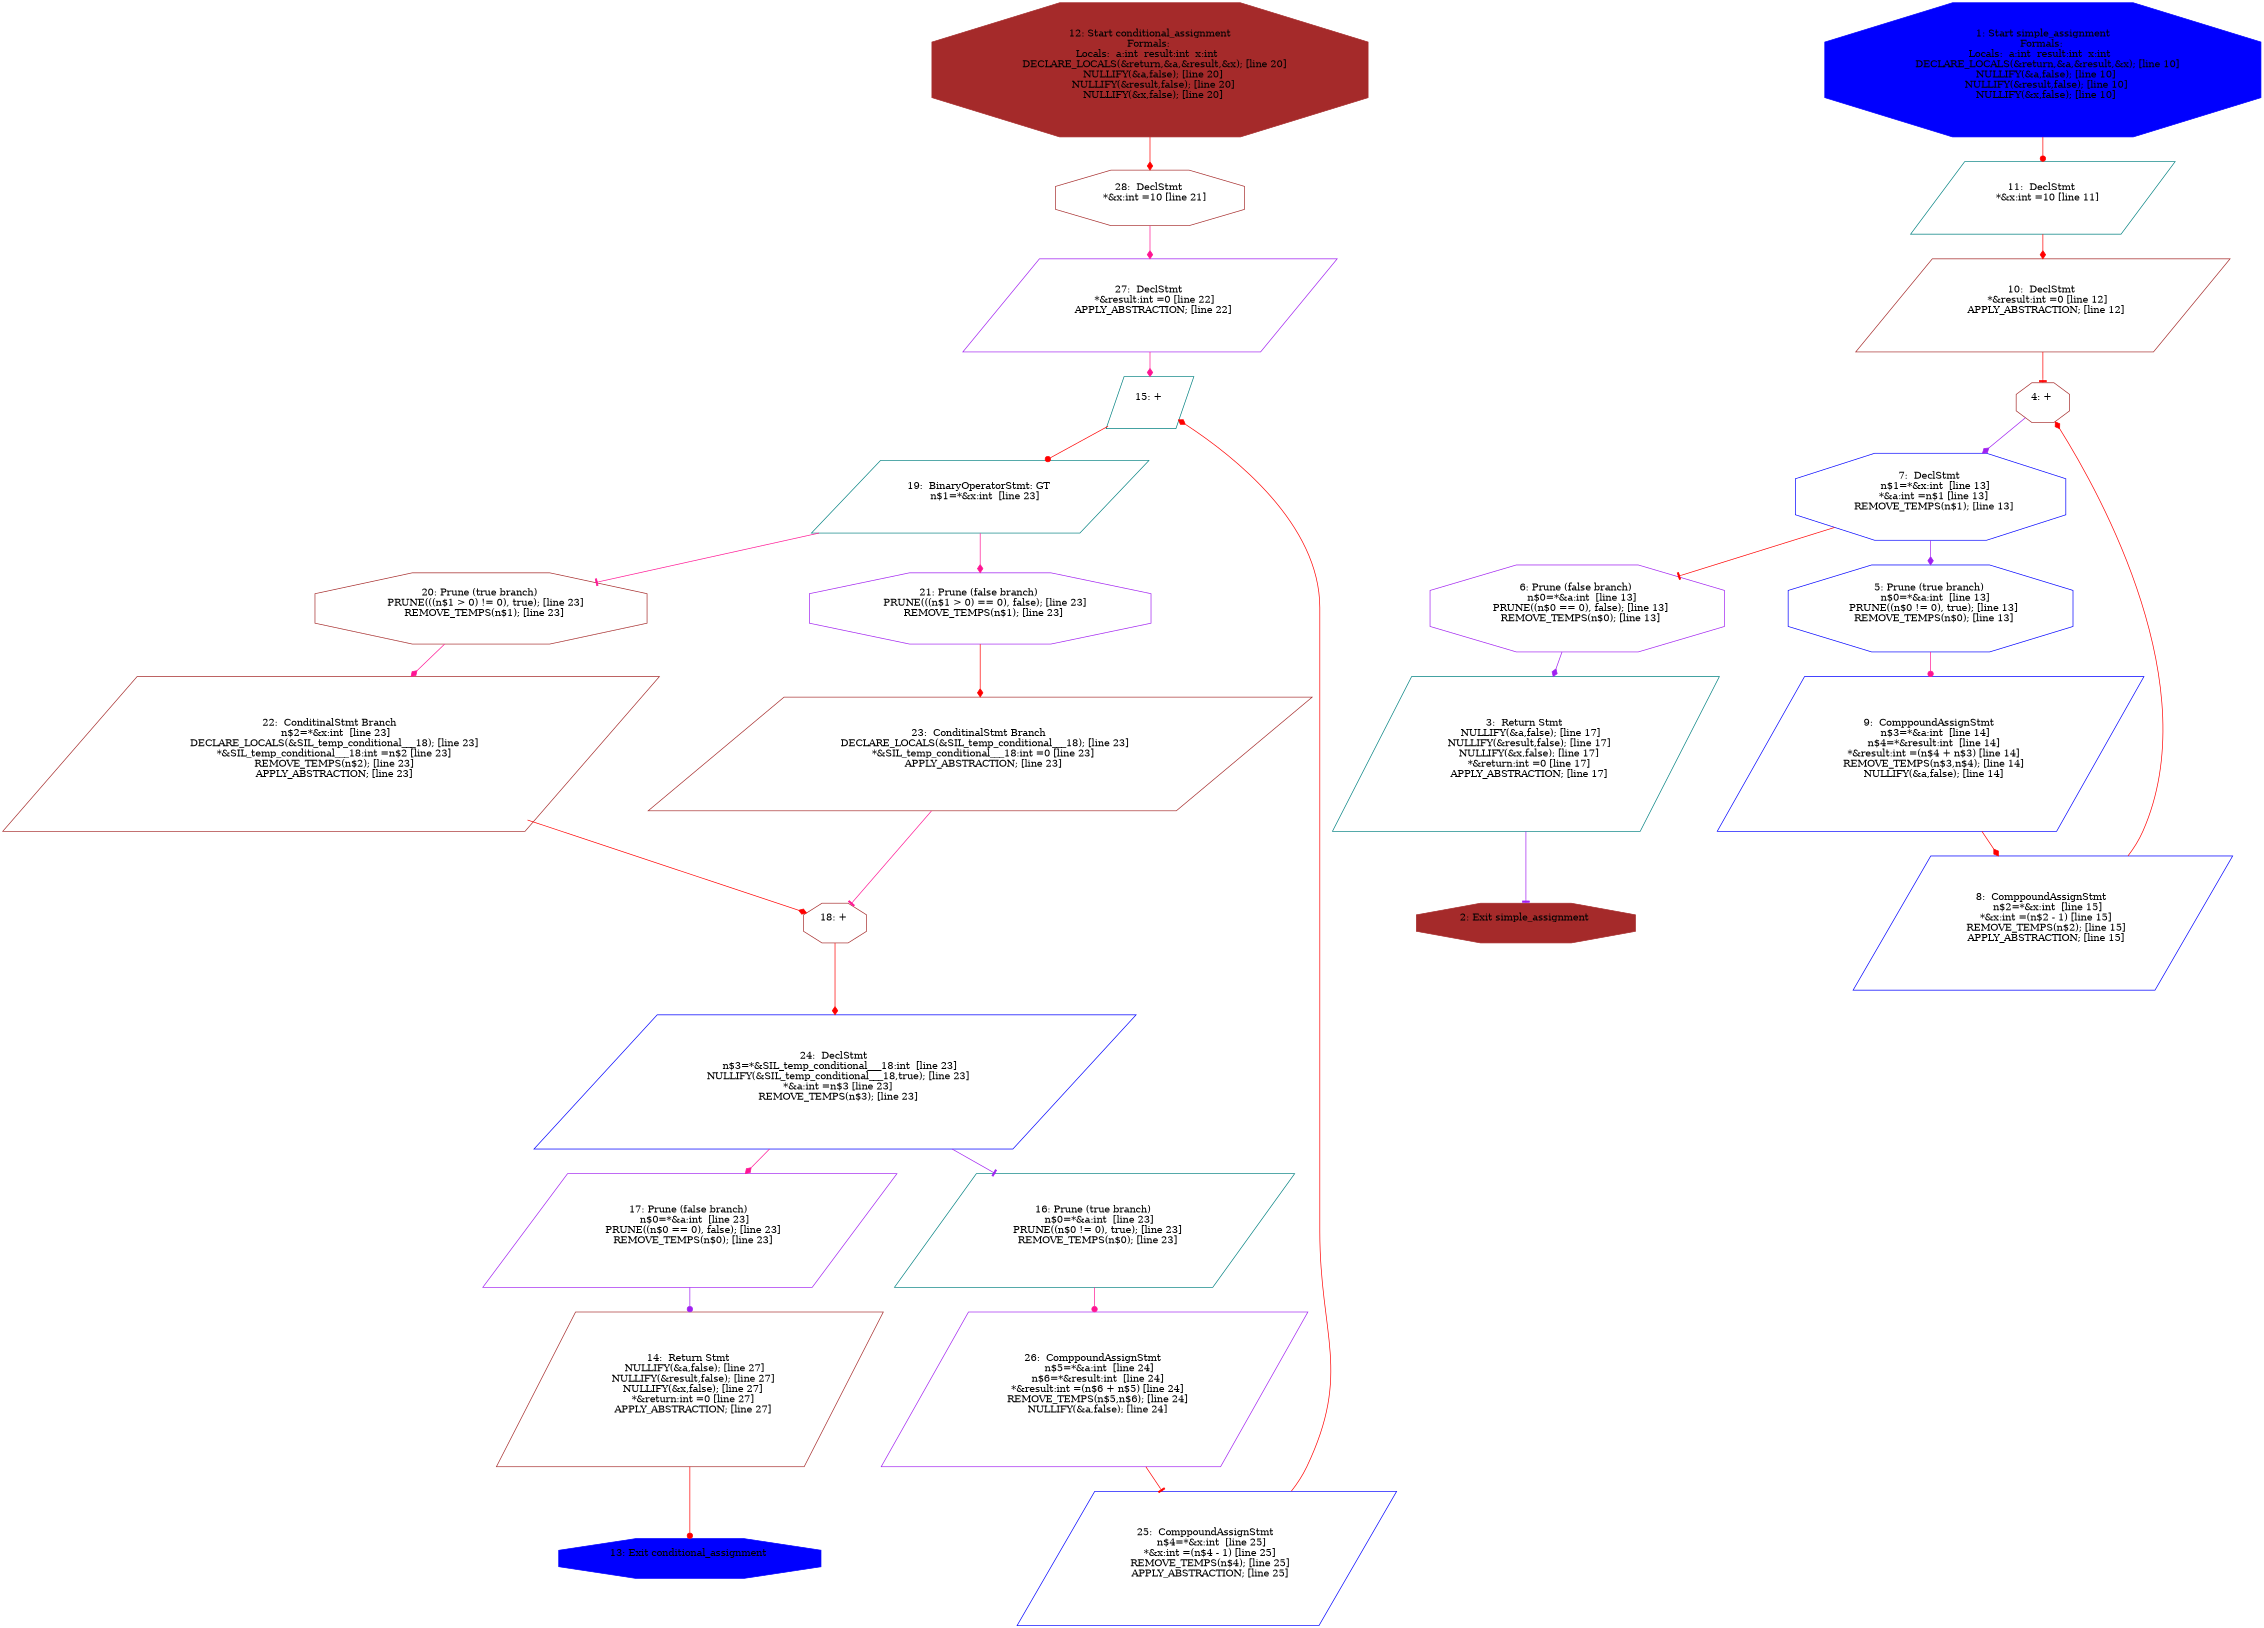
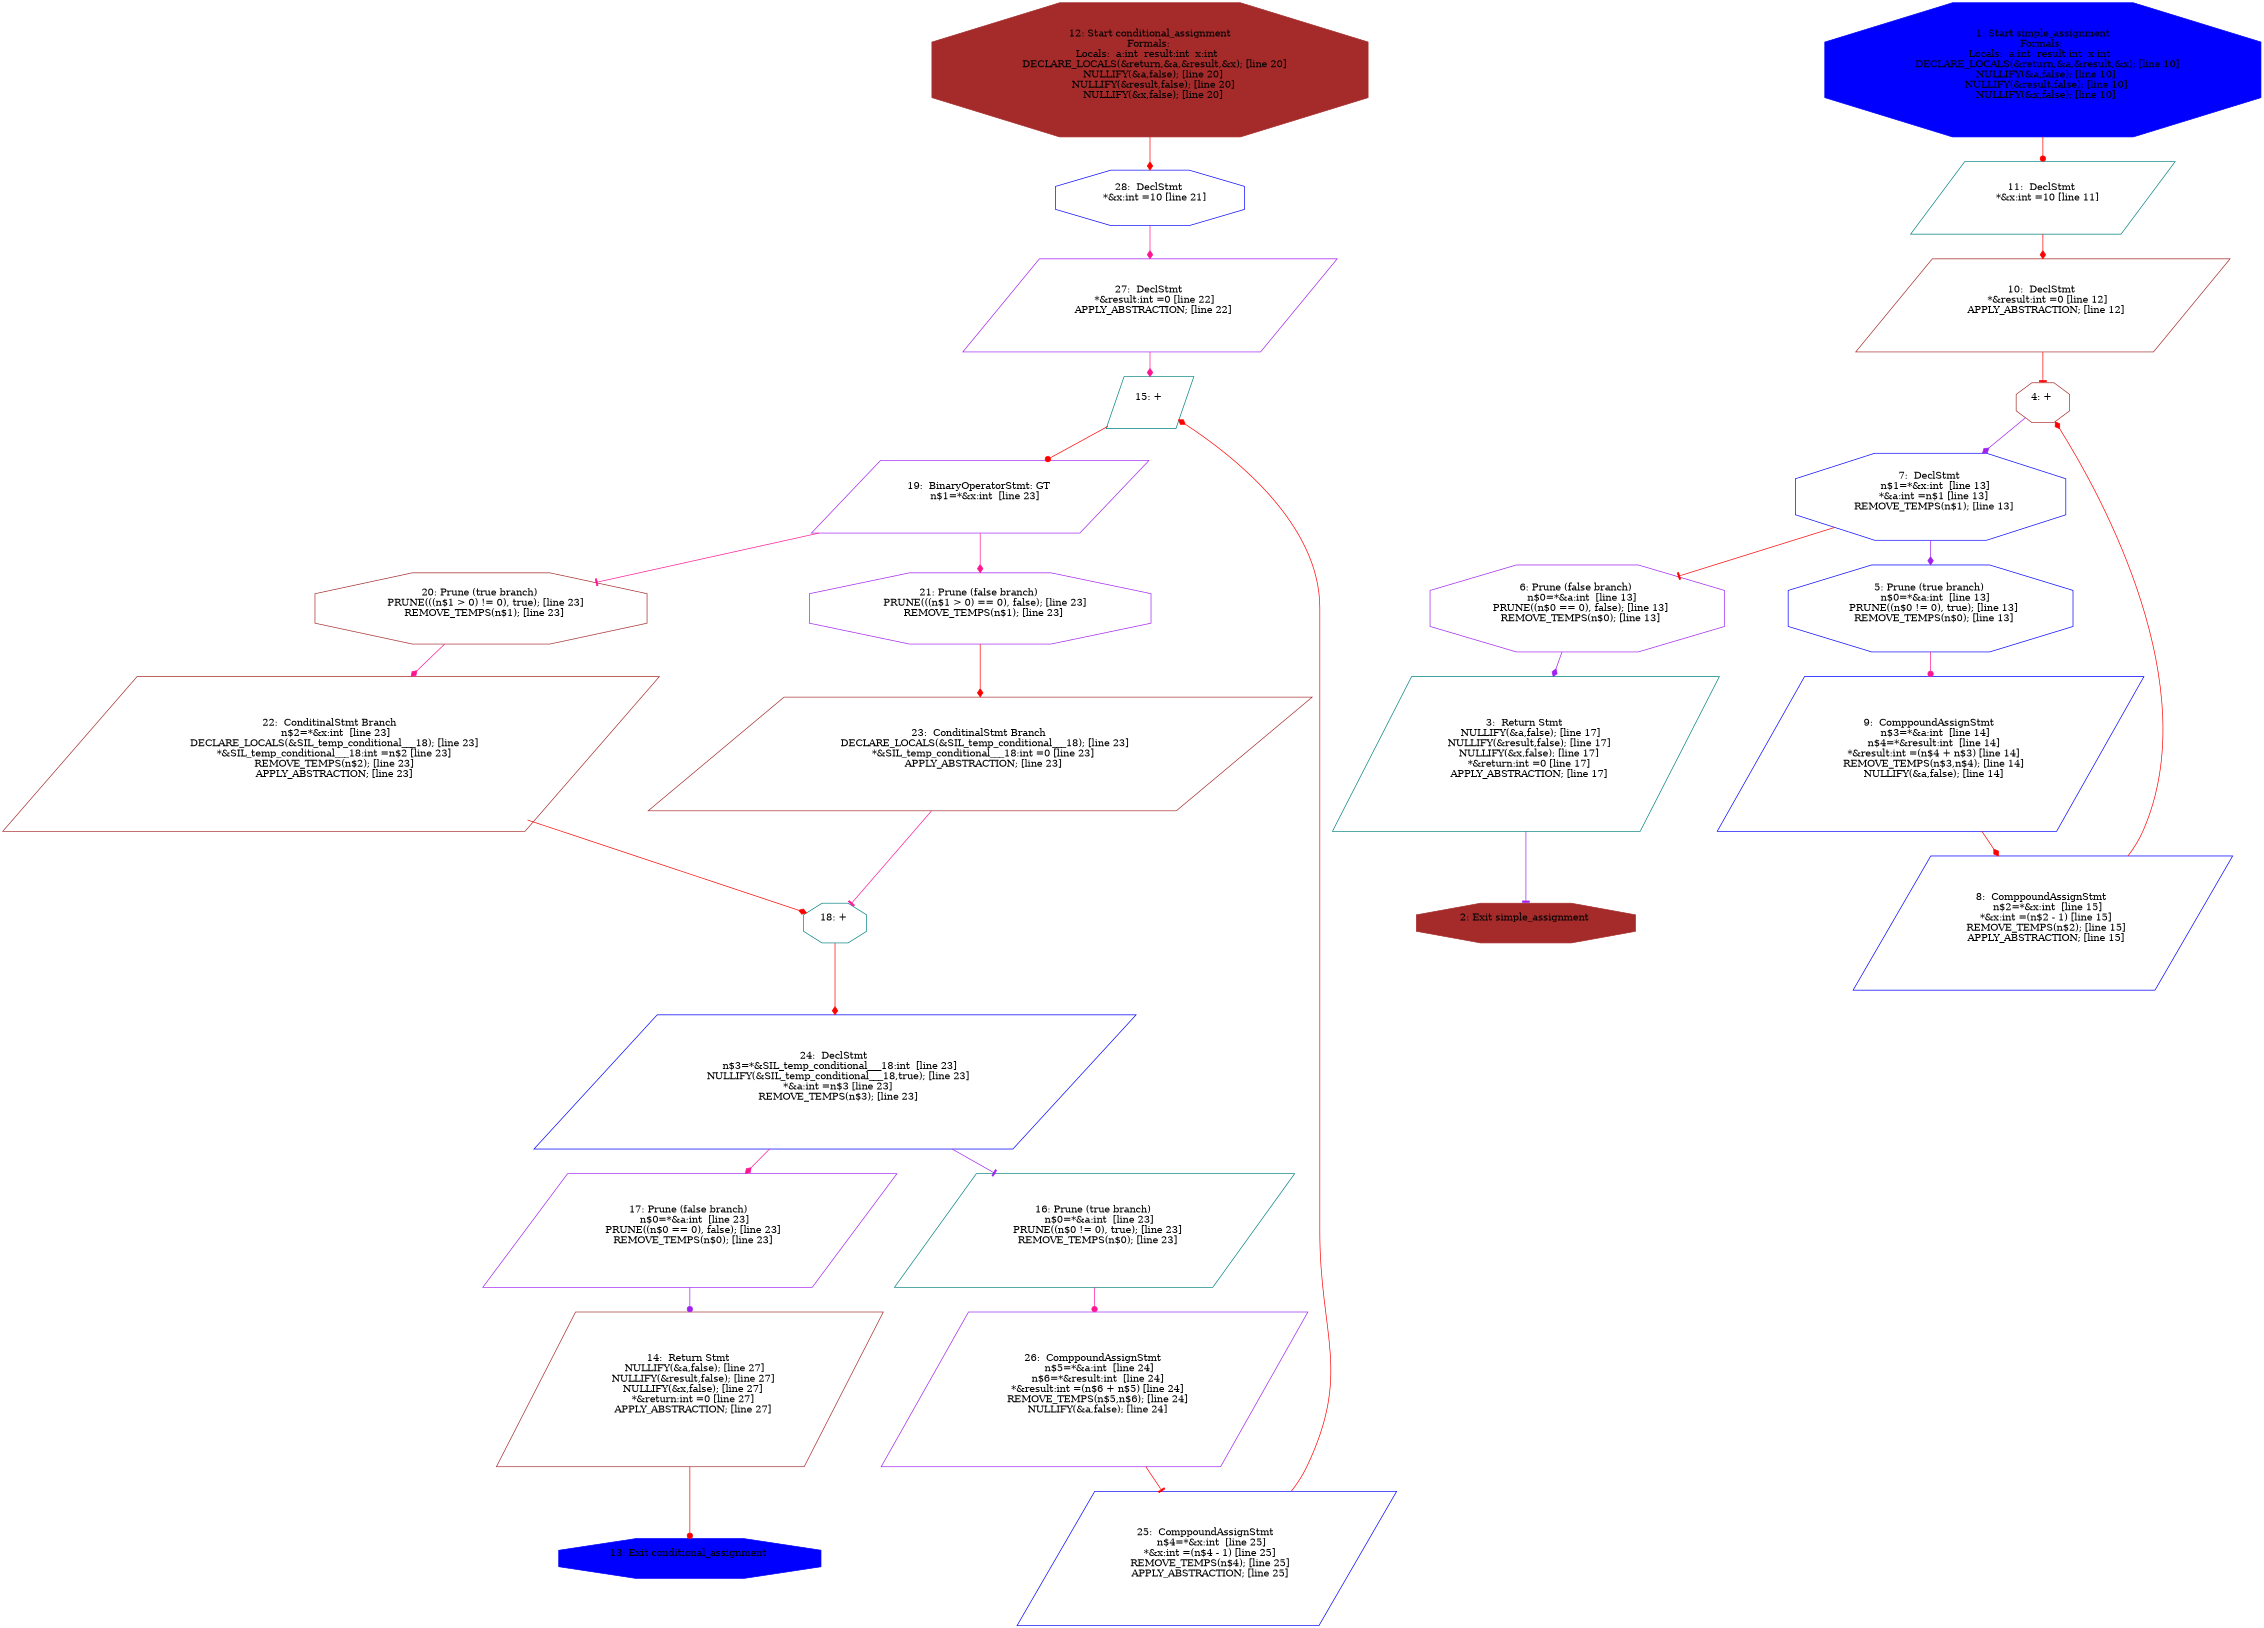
(1150, 198) -> (1150, 198)
(980, 497) -> (980, 497)
(835, 923) -> (835, 923)
